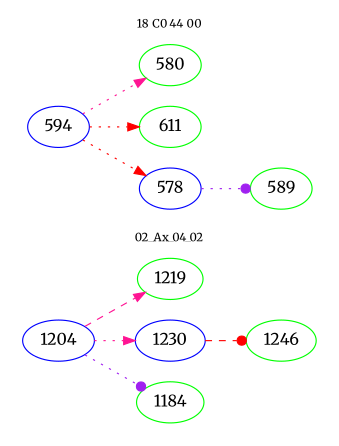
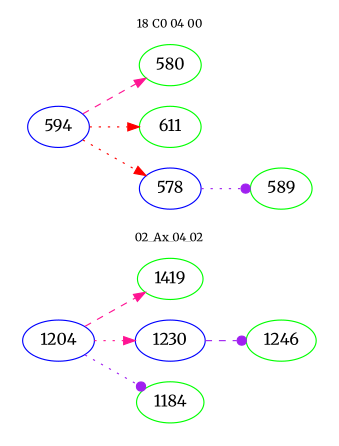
(170, 25) -> (170, 25)
(109, 99) -> (109, 99)
(170, 279) -> (170, 279)
(221, 341) -> (221, 341)
